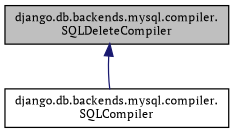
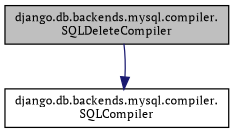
(109, 73) -> (125, 60)
